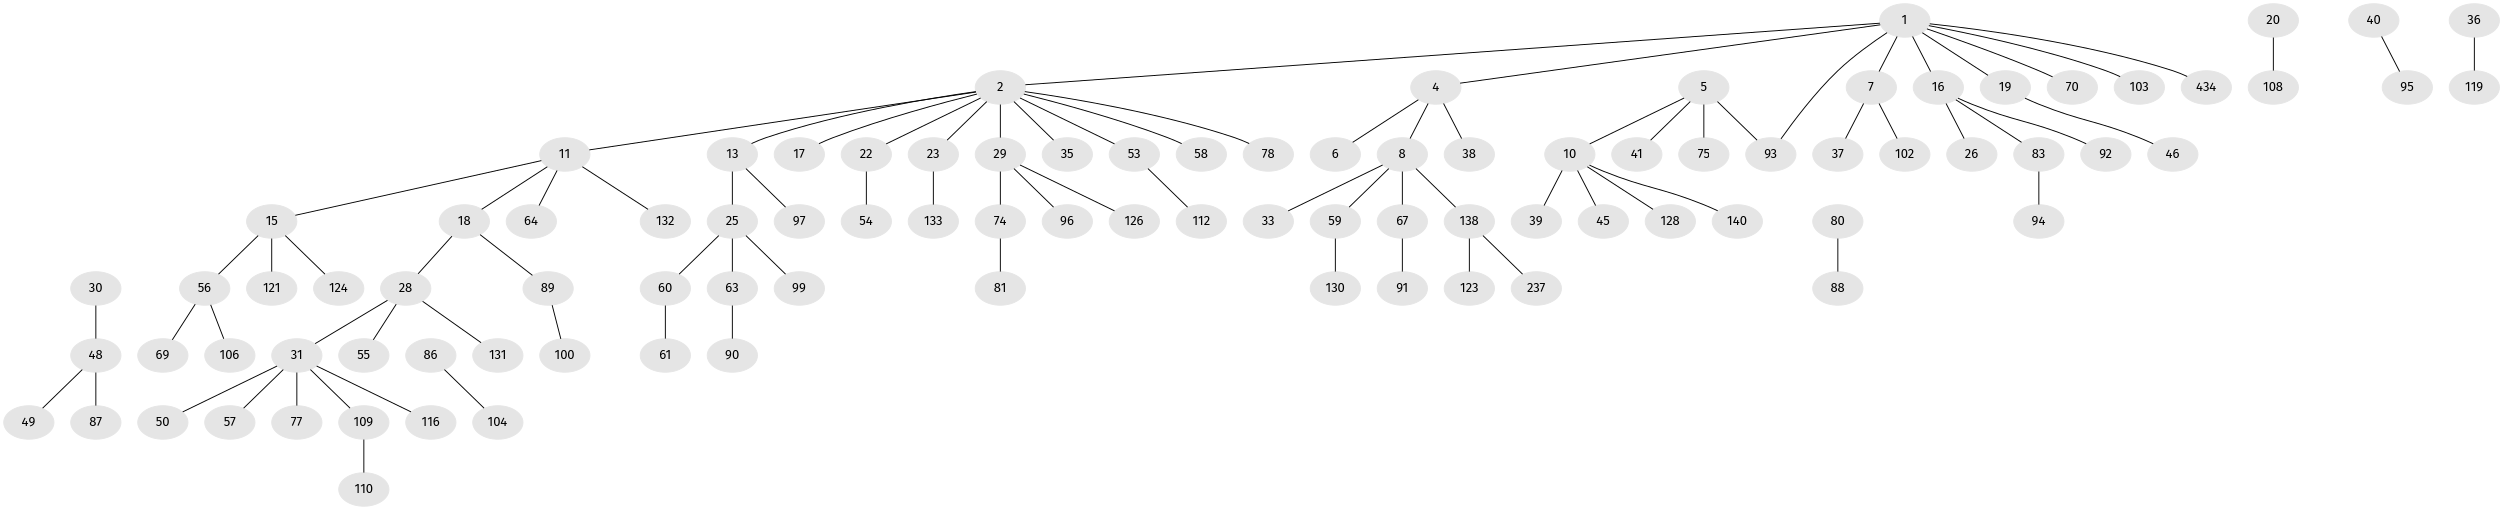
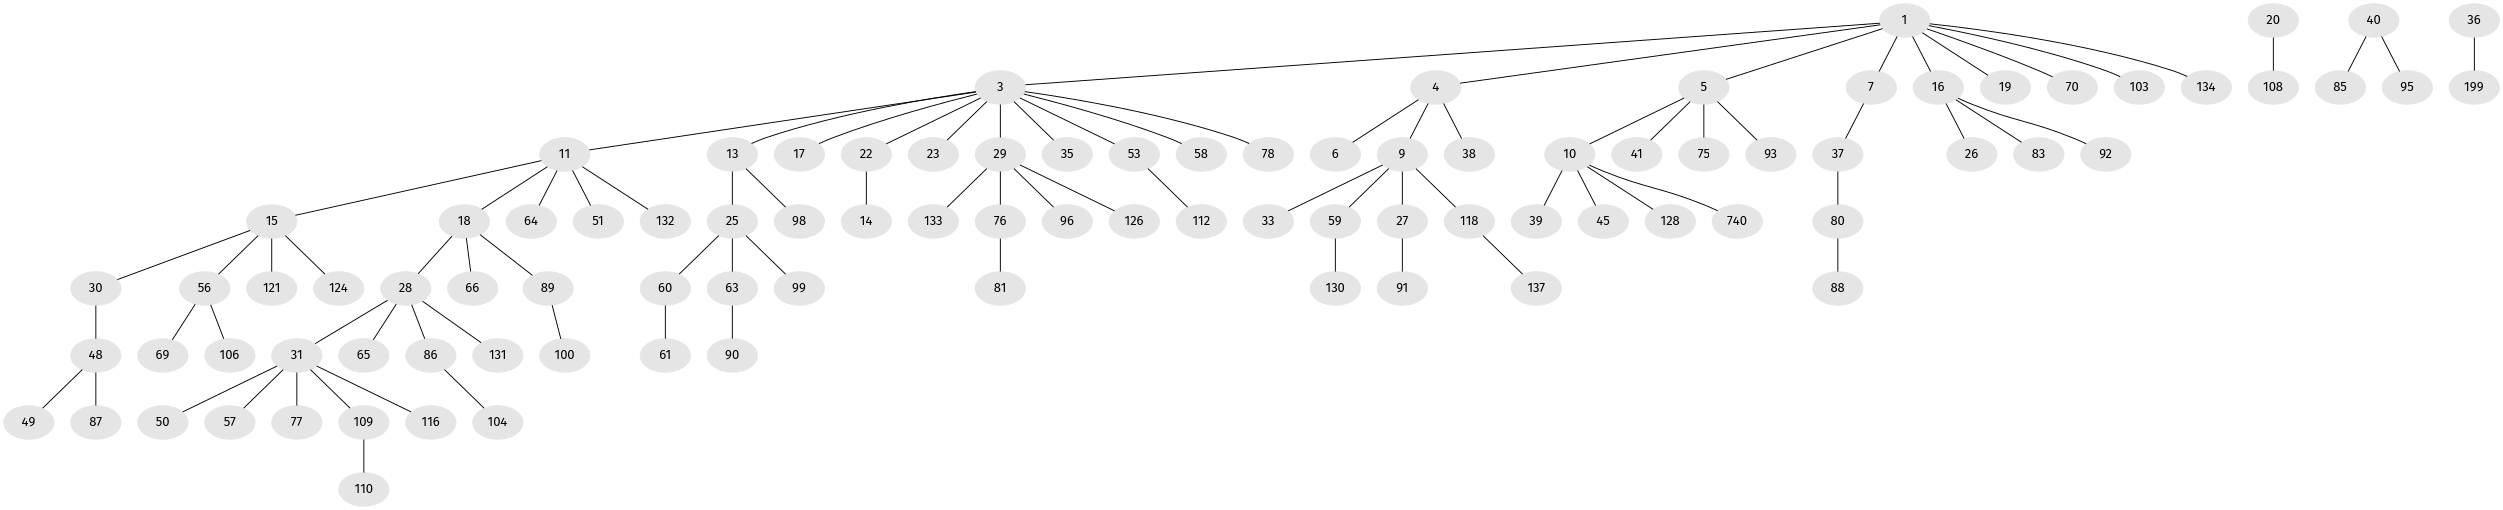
(1828, 80) -> (1804, 54)
(1000, 87) -> (1000, 87)
(2206, 87) -> (2206, 87)
none -> (2340, 87)
(2474, 87) -> (2474, 87)
(1402, 154) -> (1402, 154)
(1905, 154) -> none
(2173, 154) -> none
(933, 188) -> (967, 188)
none -> (1838, 188)
none -> (598, 221)
(799, 221) -> (799, 221)
(866, 221) -> (866, 221)
(1000, 221) -> (1000, 221)
(1402, 221) -> (1402, 221)
(1469, 221) -> (1469, 221)
(1737, 221) -> (1737, 221)
(2039, 221) -> none
none -> (184, 255)
none -> (473, 288)
(1469, 288) -> none
(1536, 288) -> (1536, 288)
none -> (418, 322)
(364, 355) -> (364, 355)
